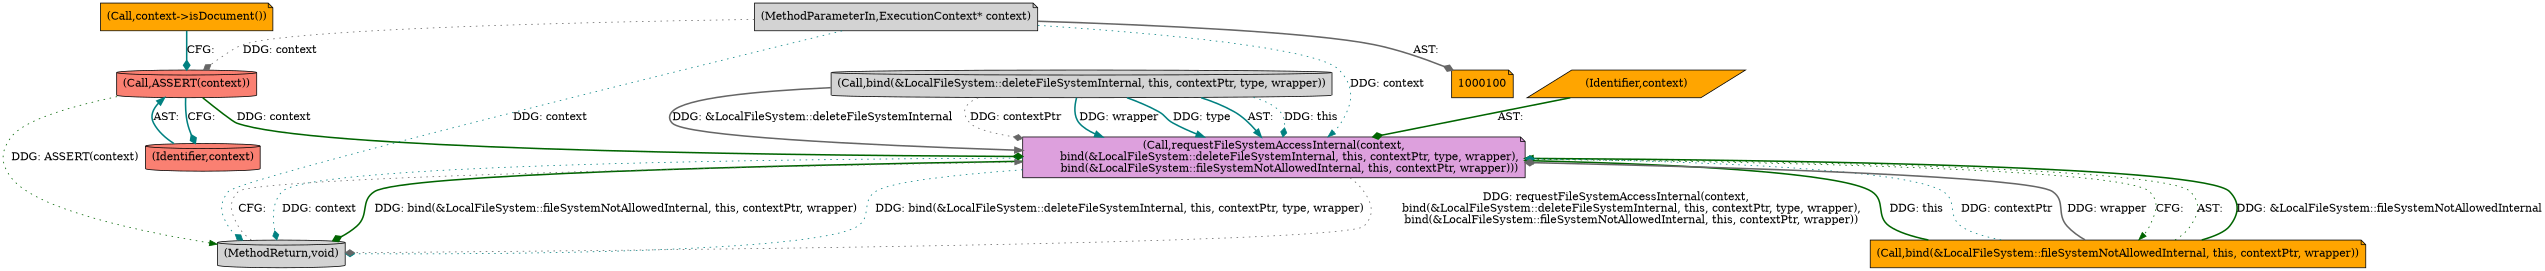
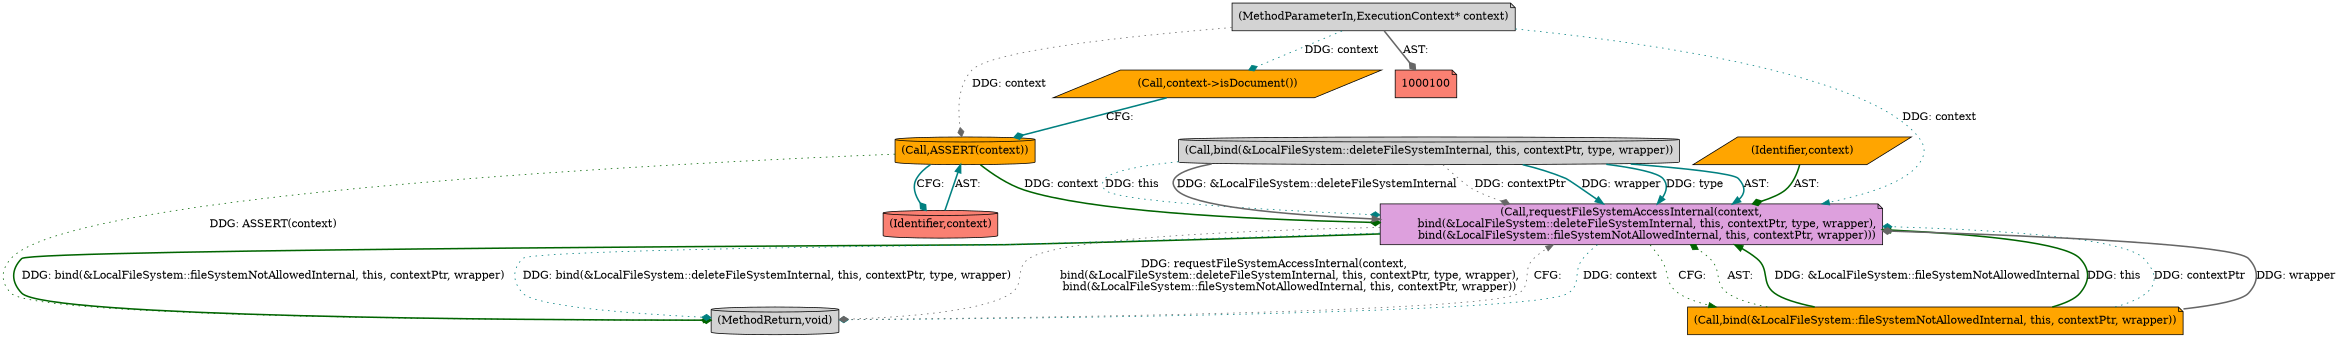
(187, 17) -> (1217, 84)
(187, 84) -> (965, 151)
(1482, 84) -> (1426, 84)
(511, 113) -> (1300, 49)
